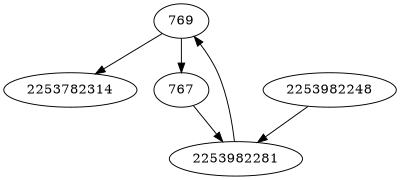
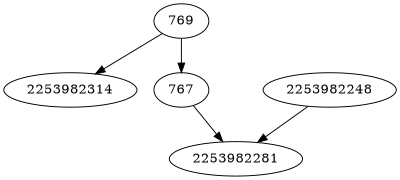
(70, 90) -> (70, 90)
(224, 90) -> none
